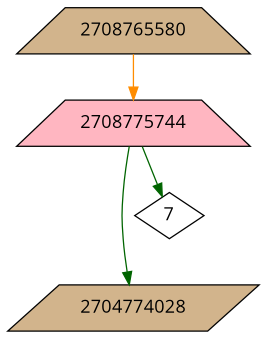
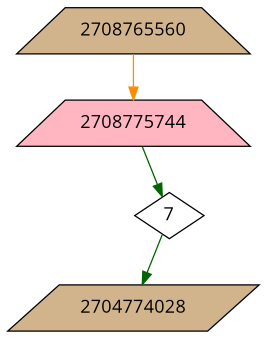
(133, 31) -> (133, 31)
(122, 209) -> (155, 253)
